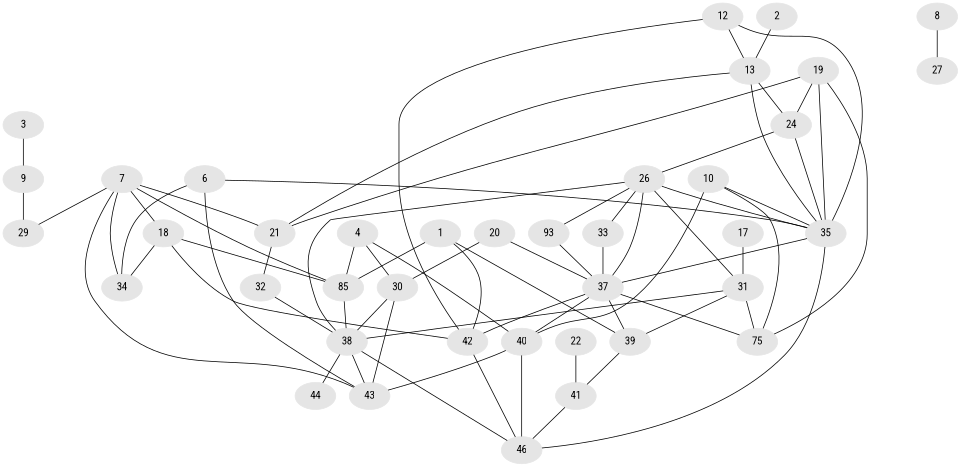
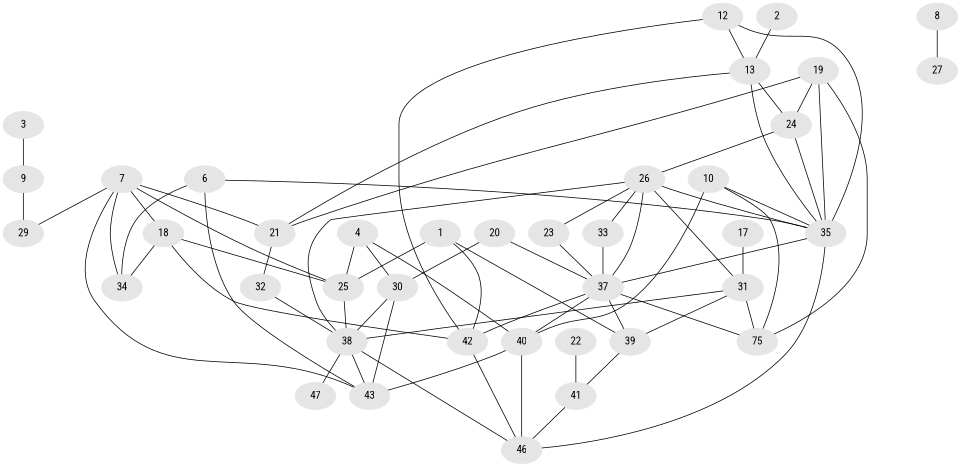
(549, 233) -> (549, 233)
(343, 288) -> (343, 288)
(315, 396) -> (315, 396)
